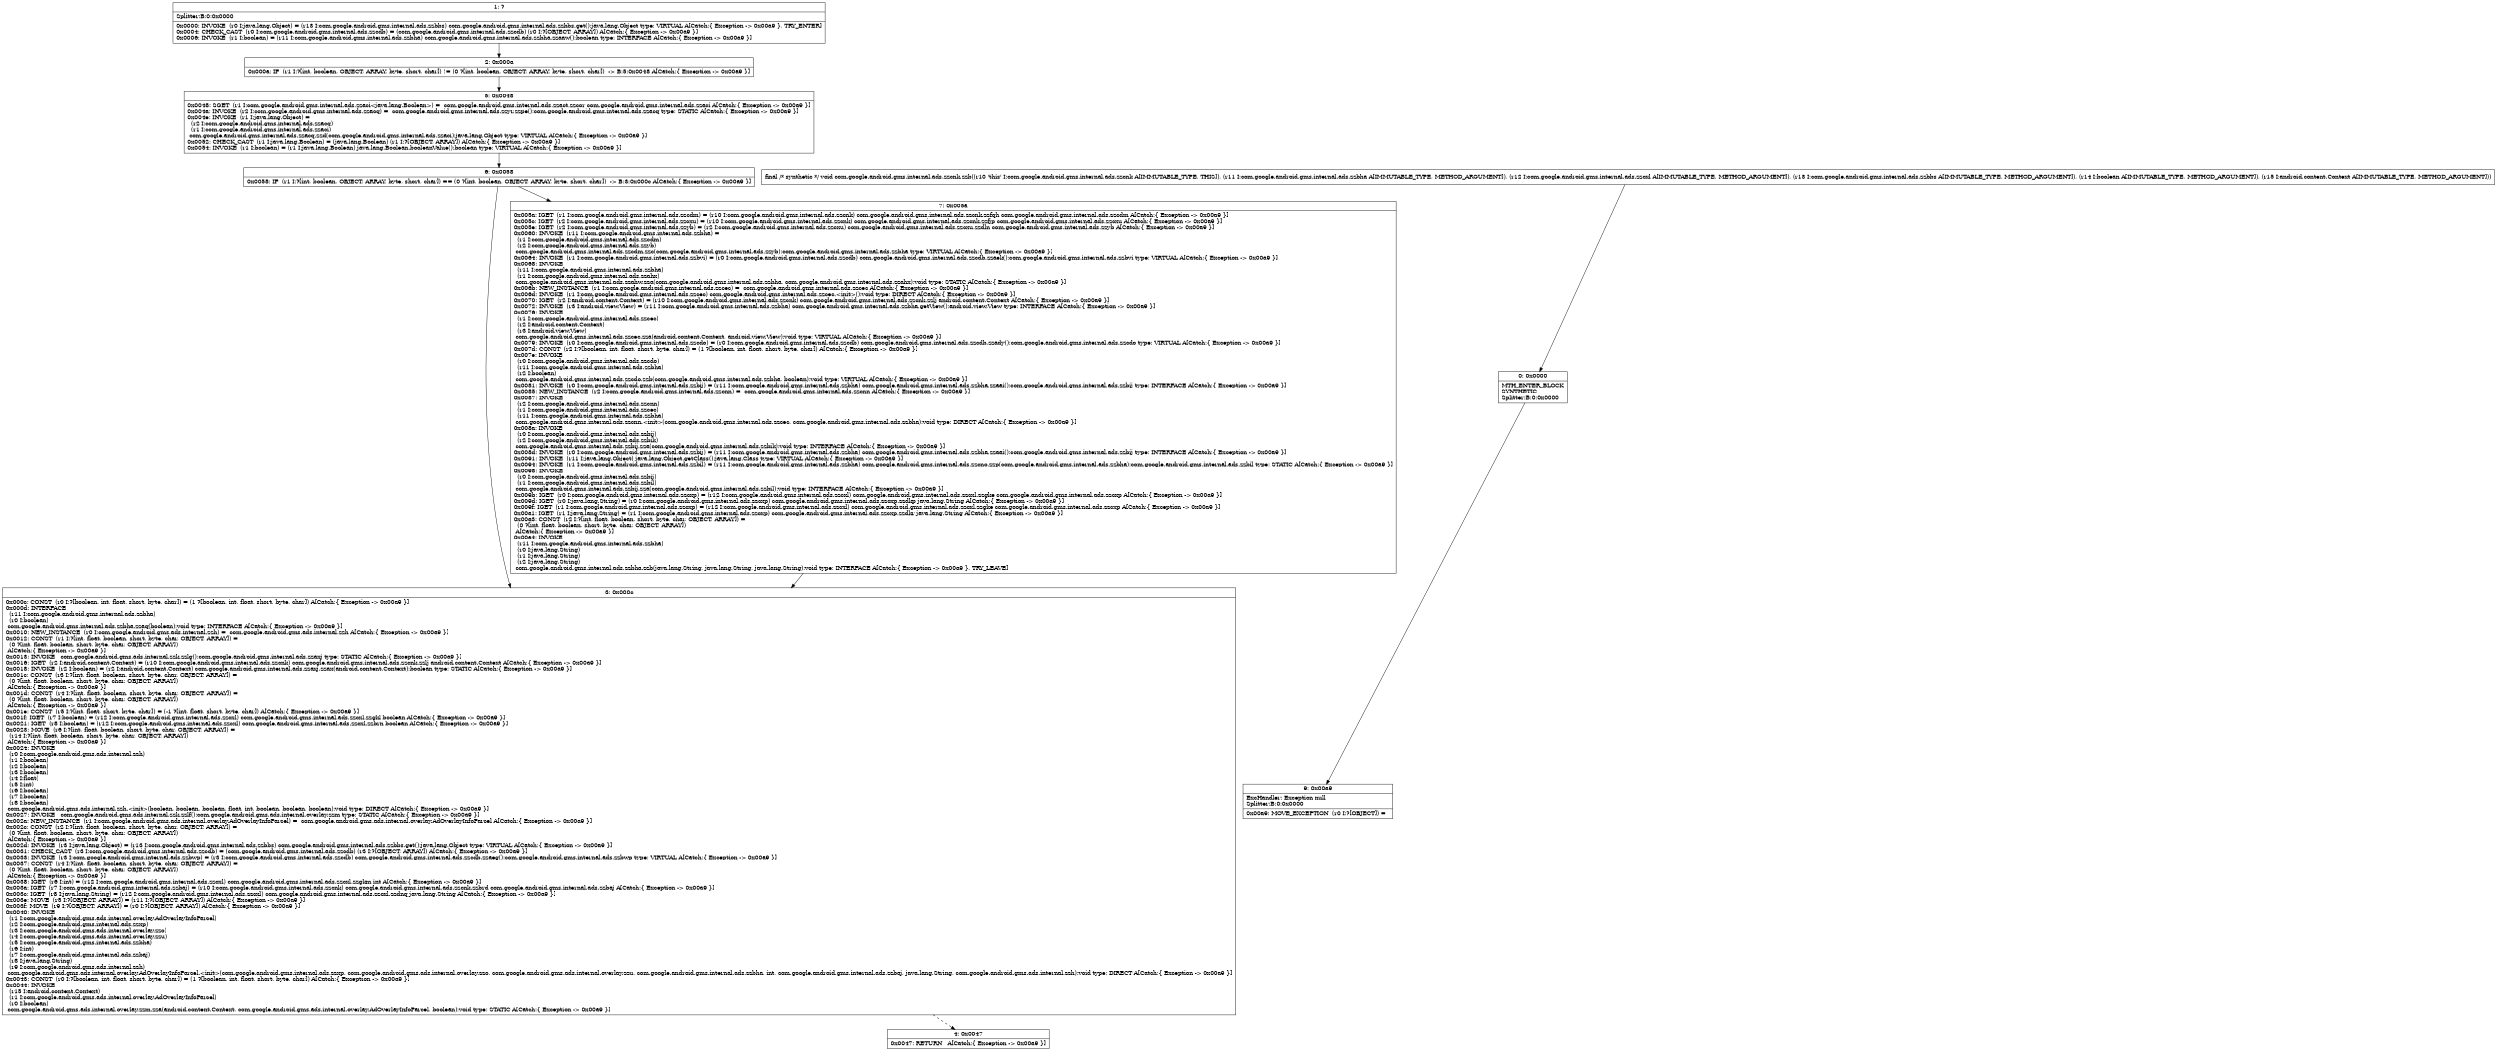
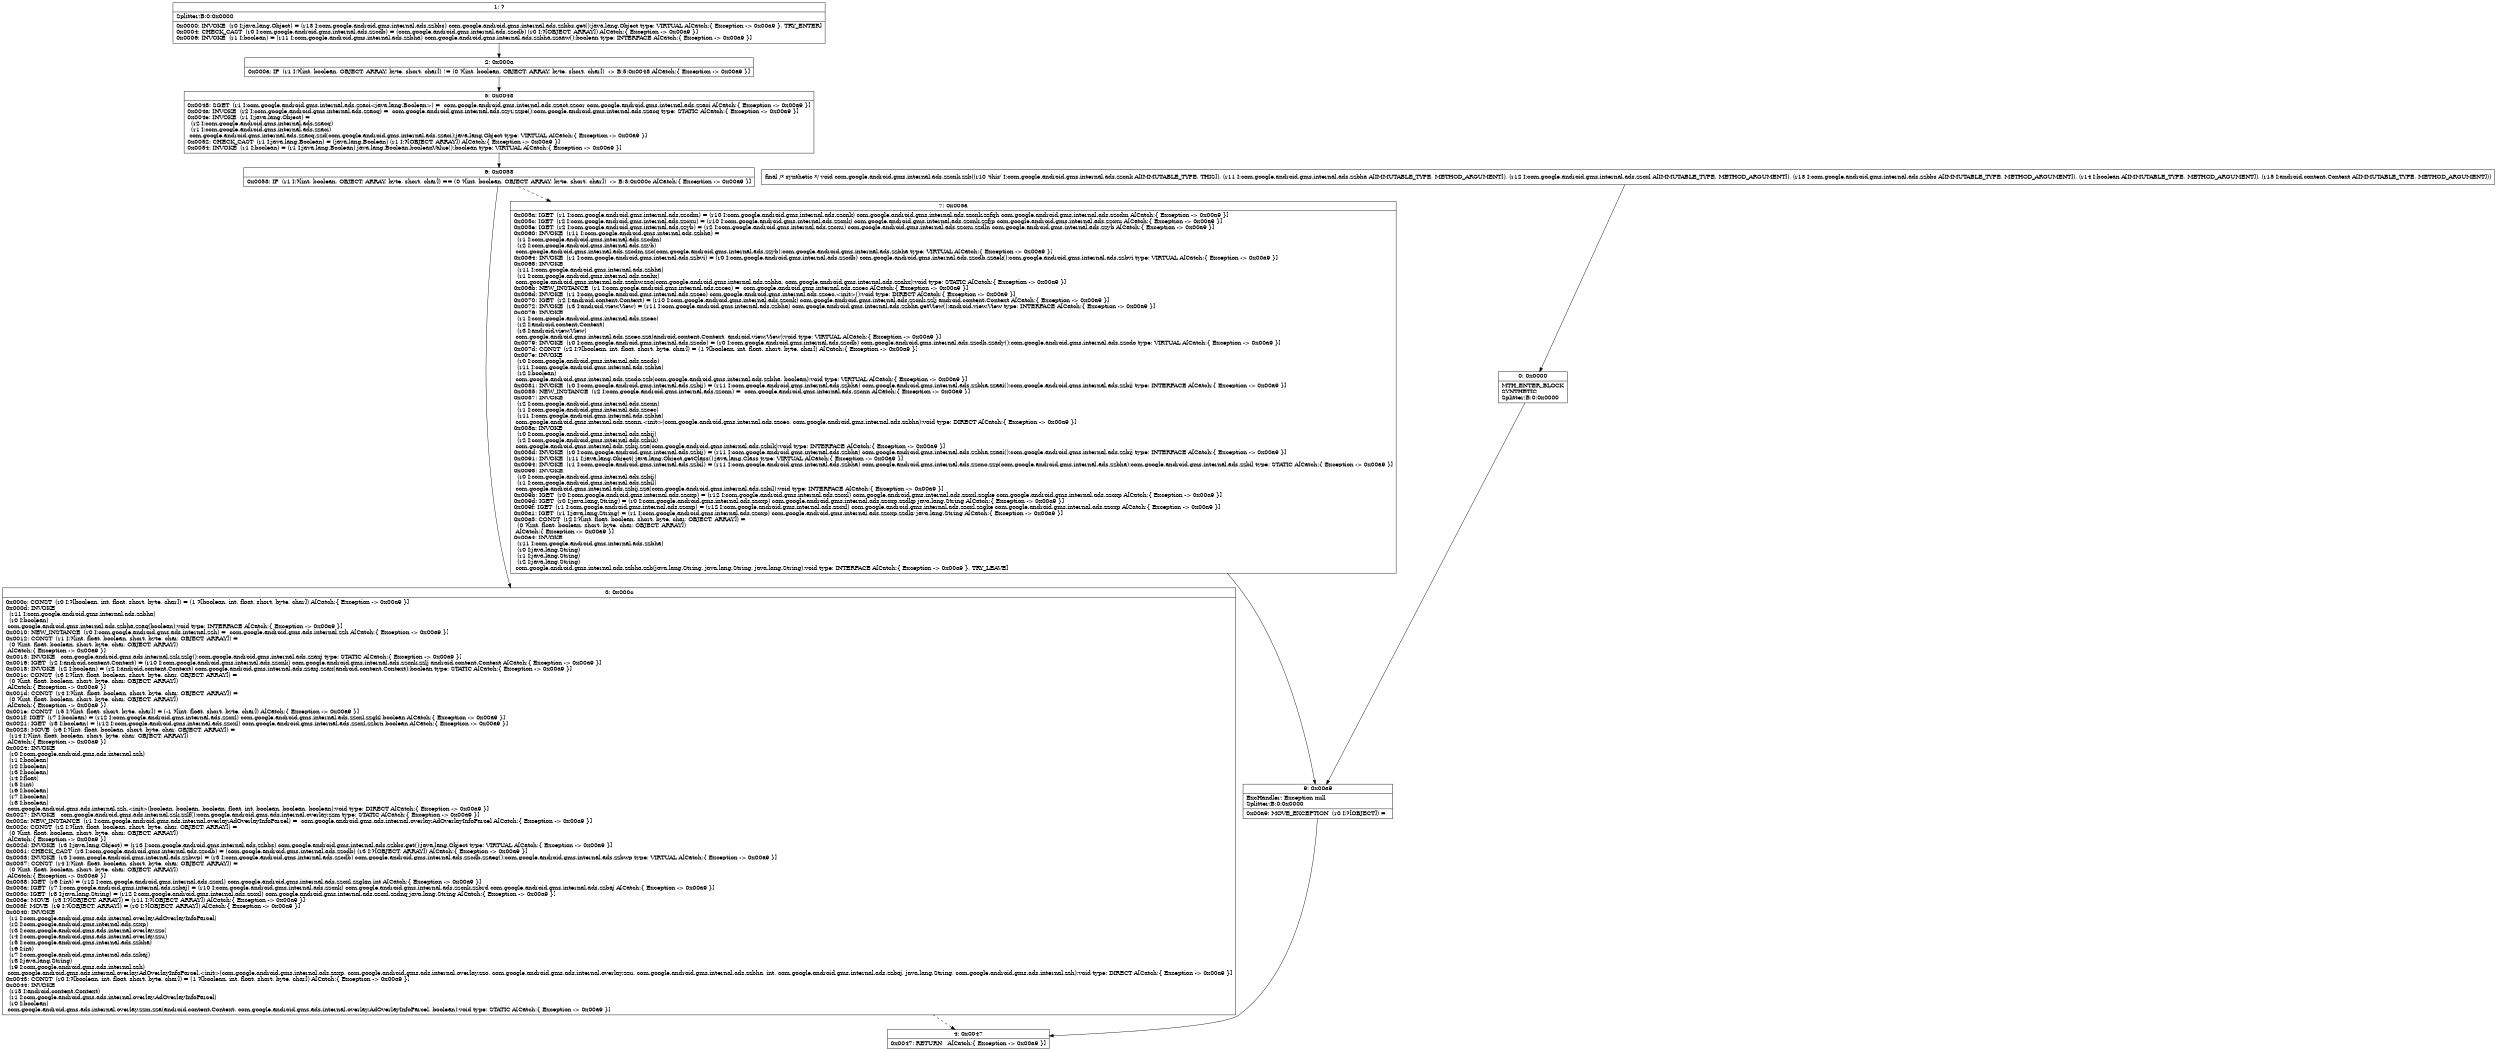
(533, 193) -> (533, 193)
(799, 579) -> (1284, 671)
(38, 608) -> (32, 608)
none -> (1250, 1005)
